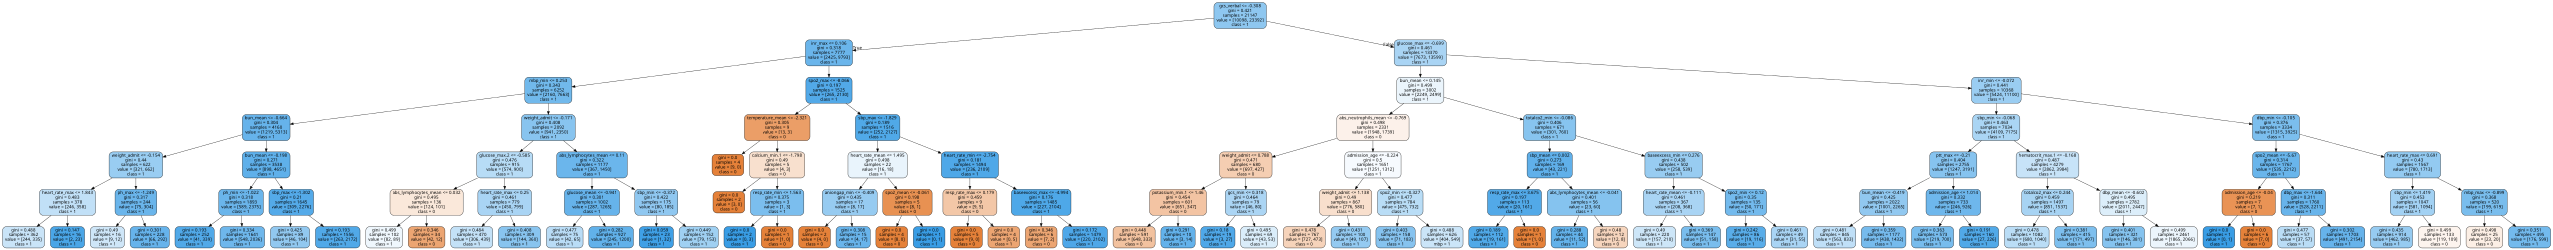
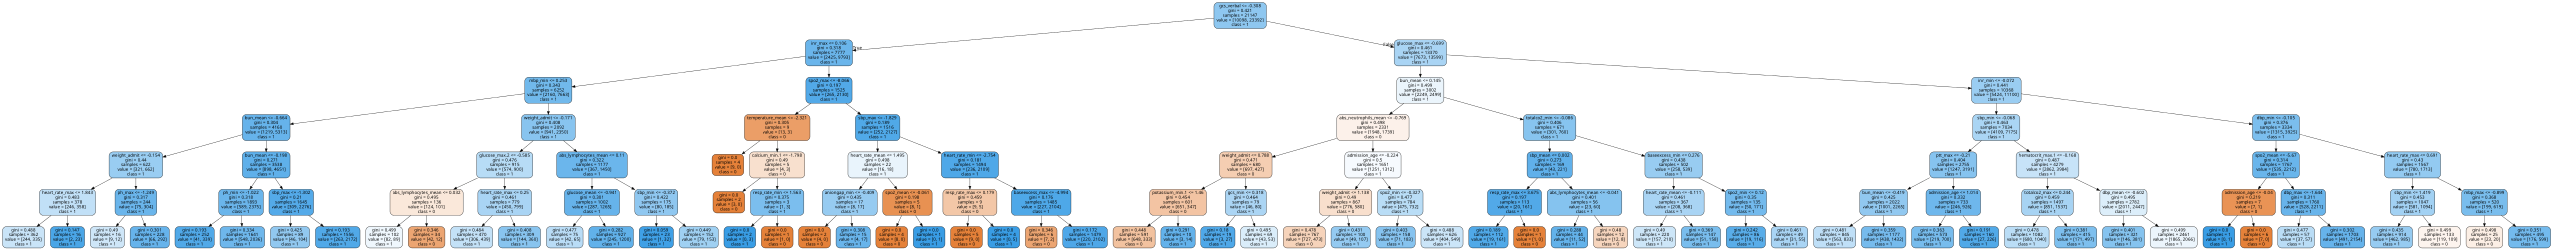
(1004, 237) -> (1004, 237)
(1442, 237) -> (1442, 237)
